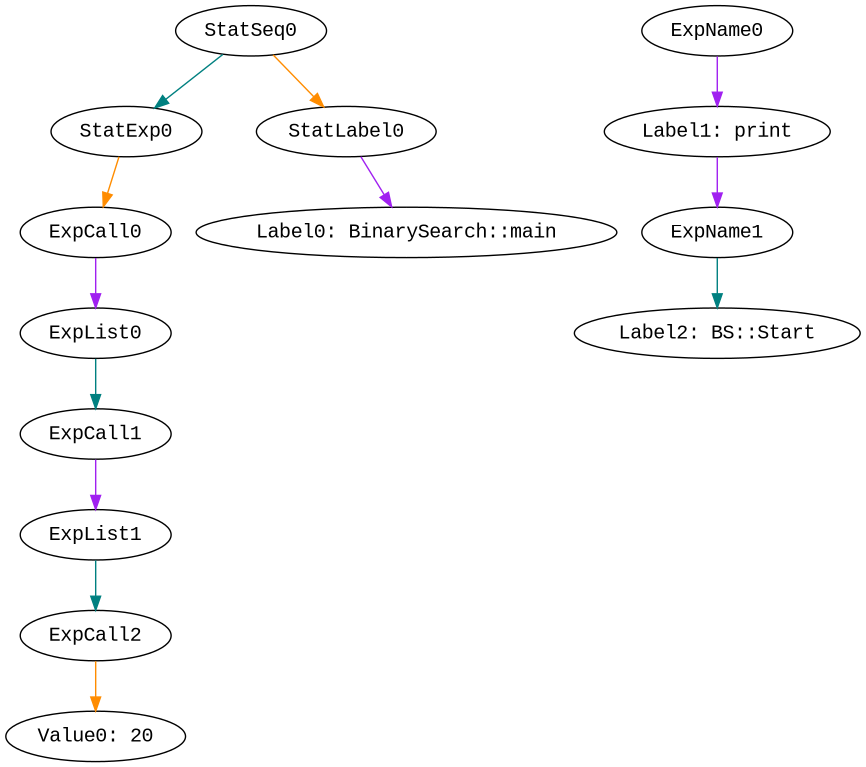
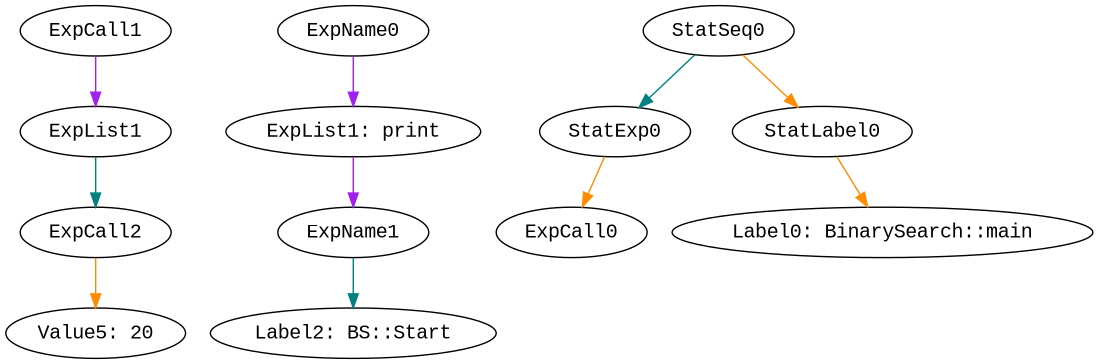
(717, 132) -> (353, 132)
(373, 176) -> (849, 176)
(96, 333) -> none
(96, 736) -> (96, 333)
